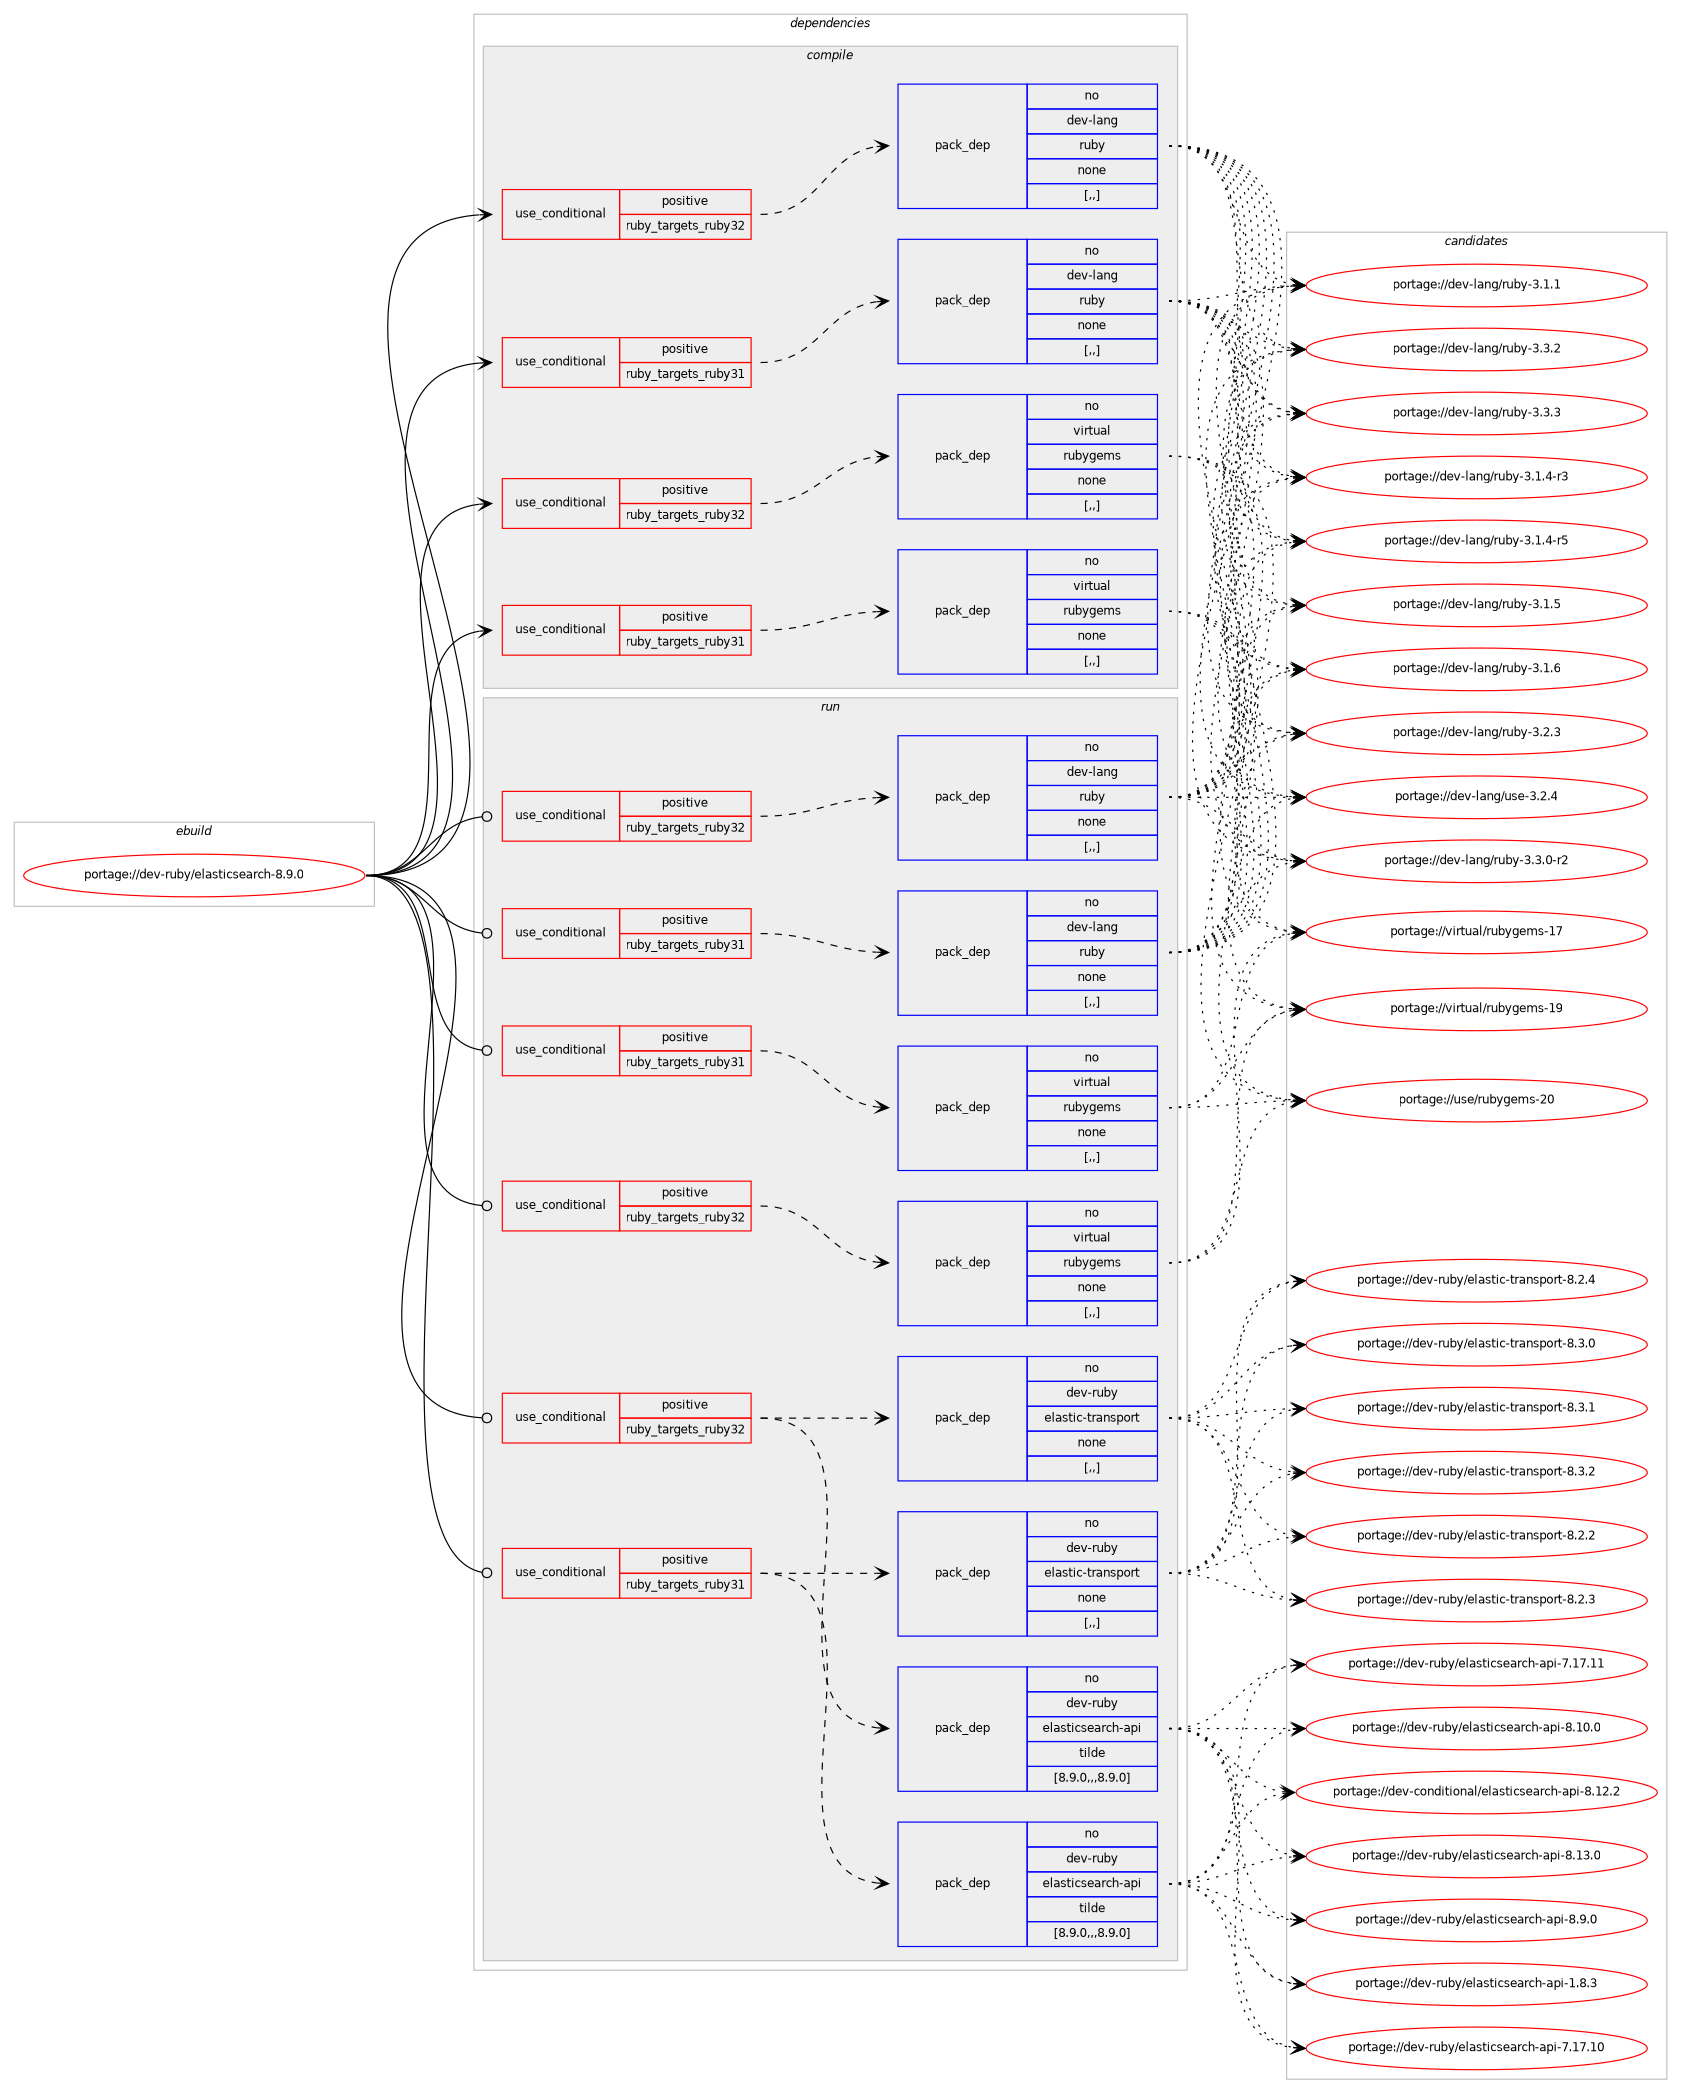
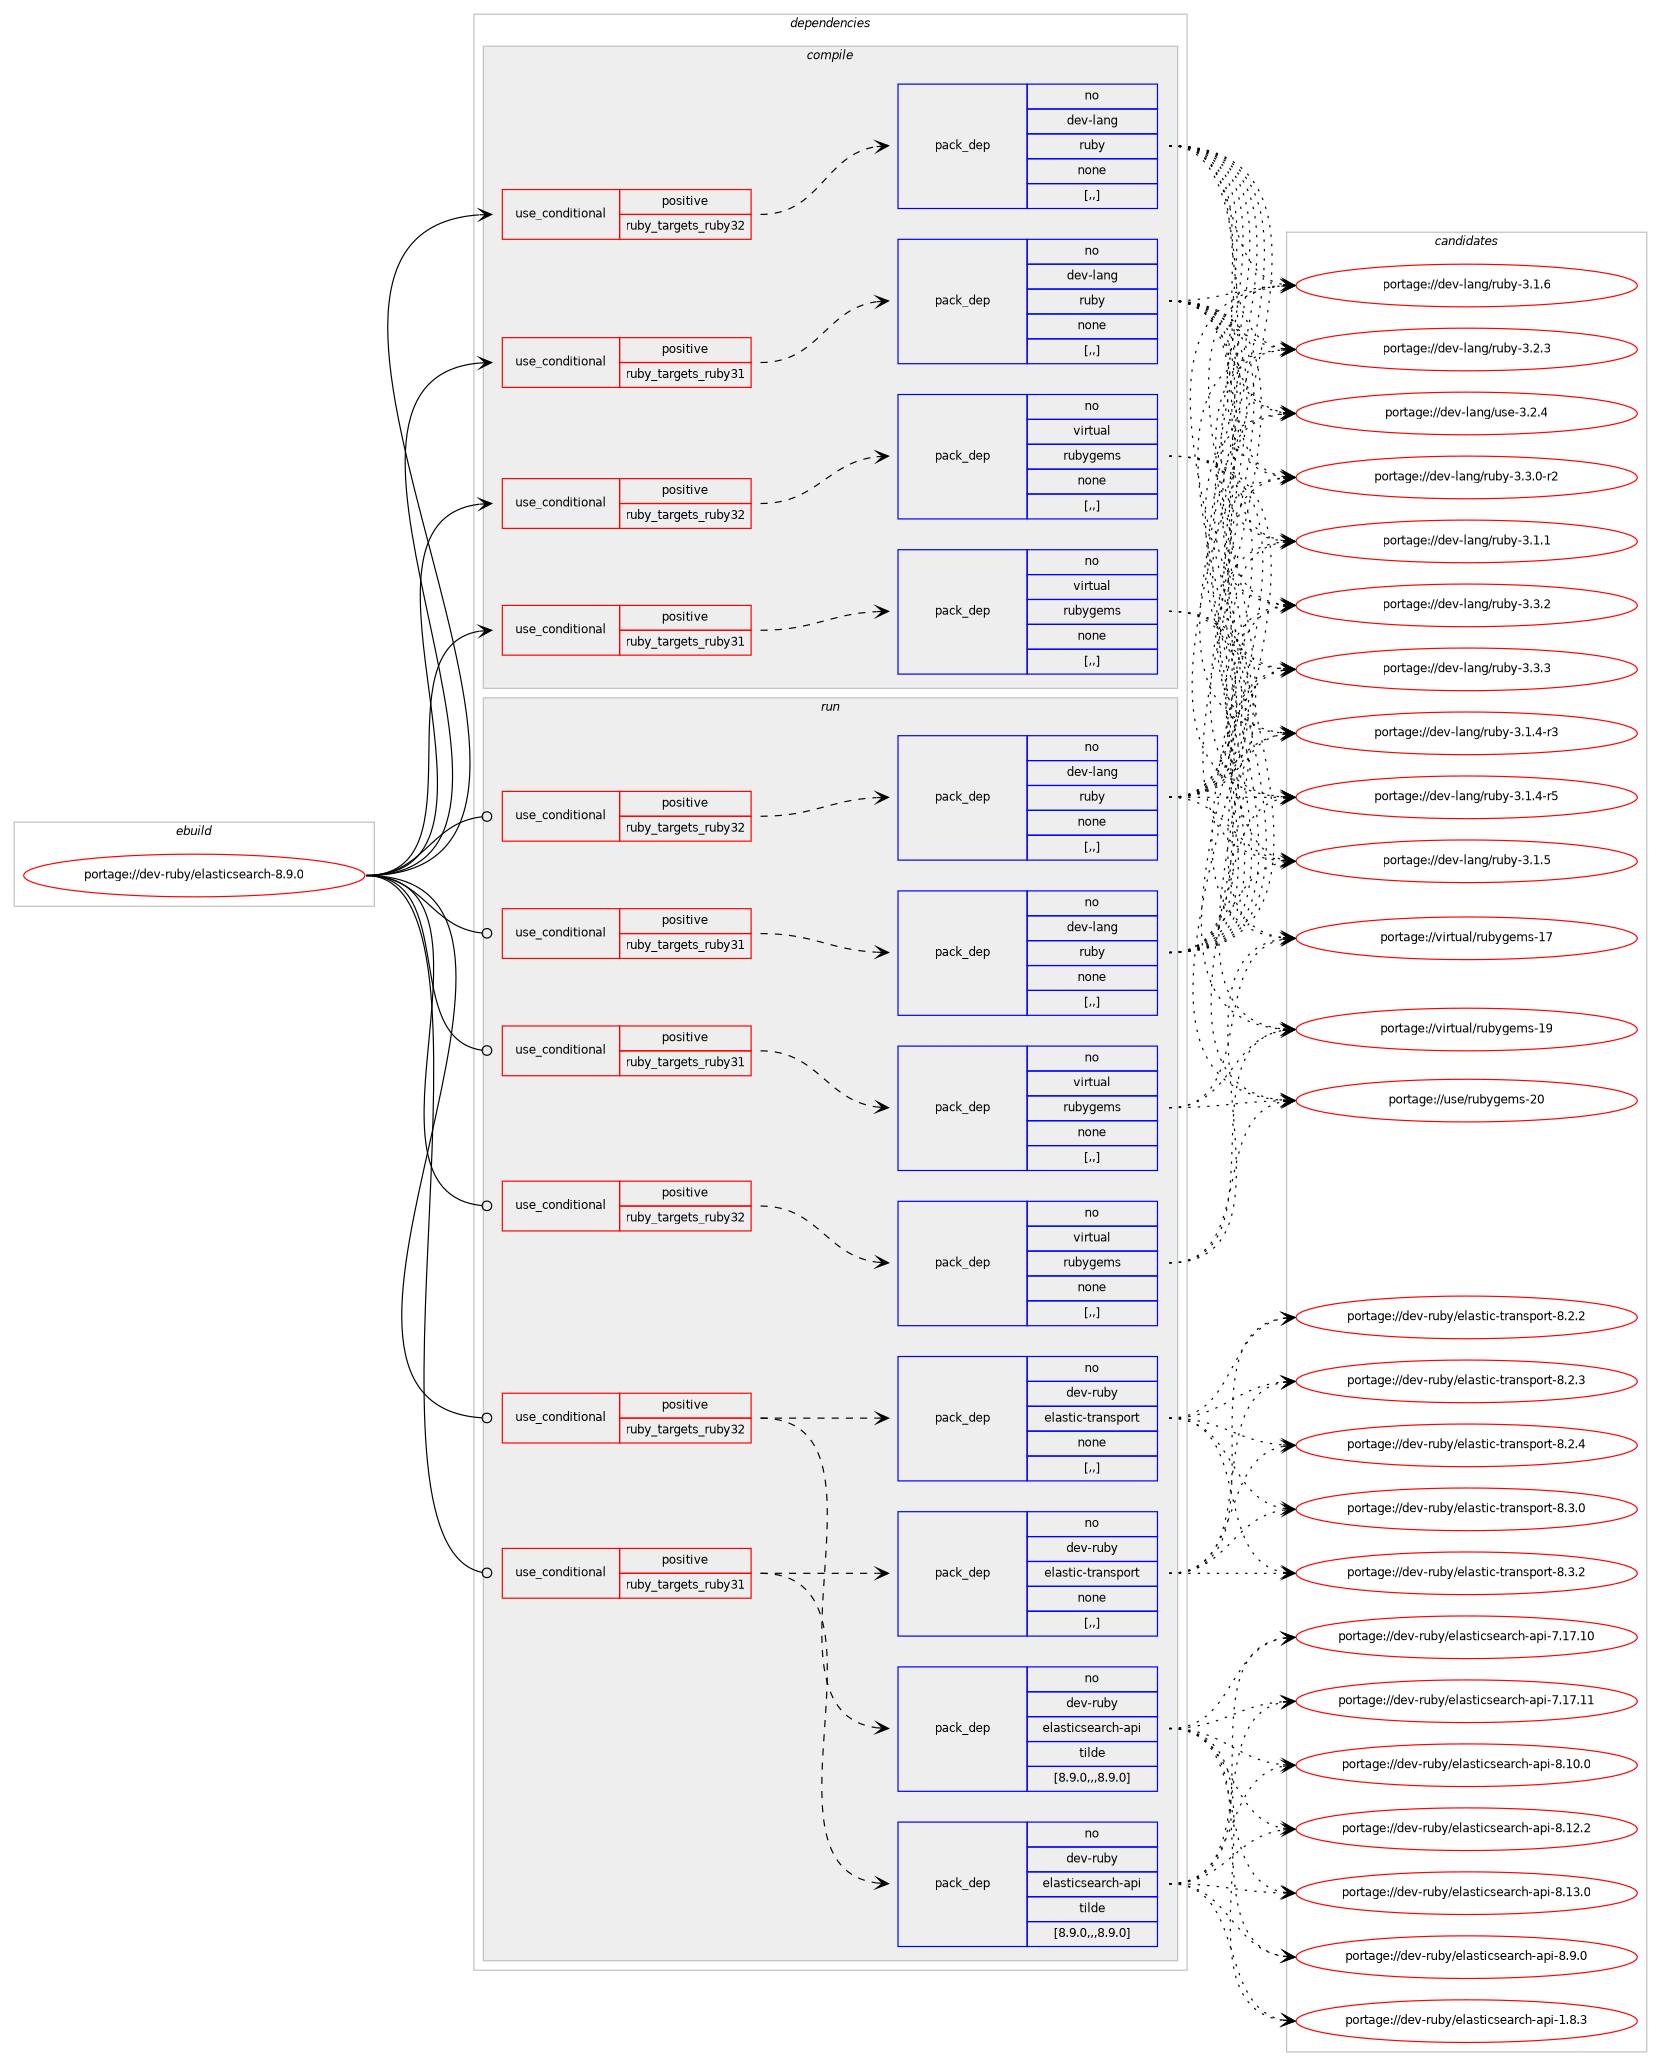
(1477, 1409) -> none
(1477, 1792) -> (1467, 1829)
